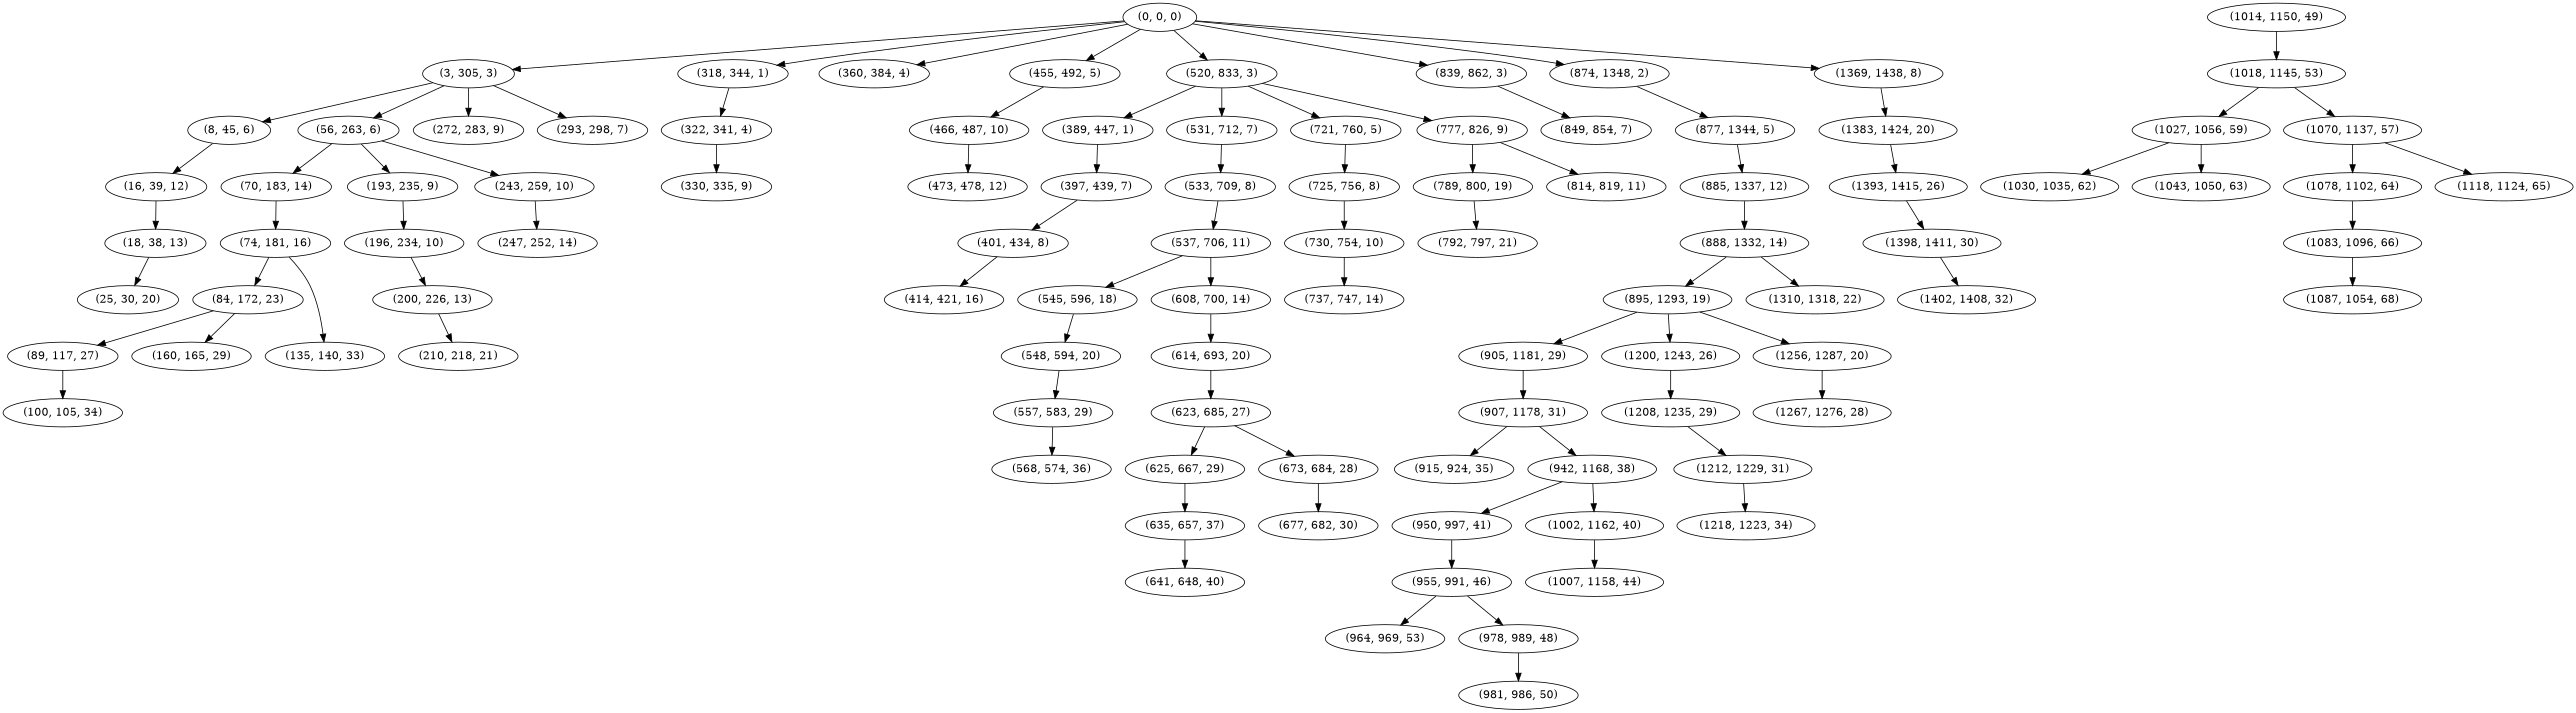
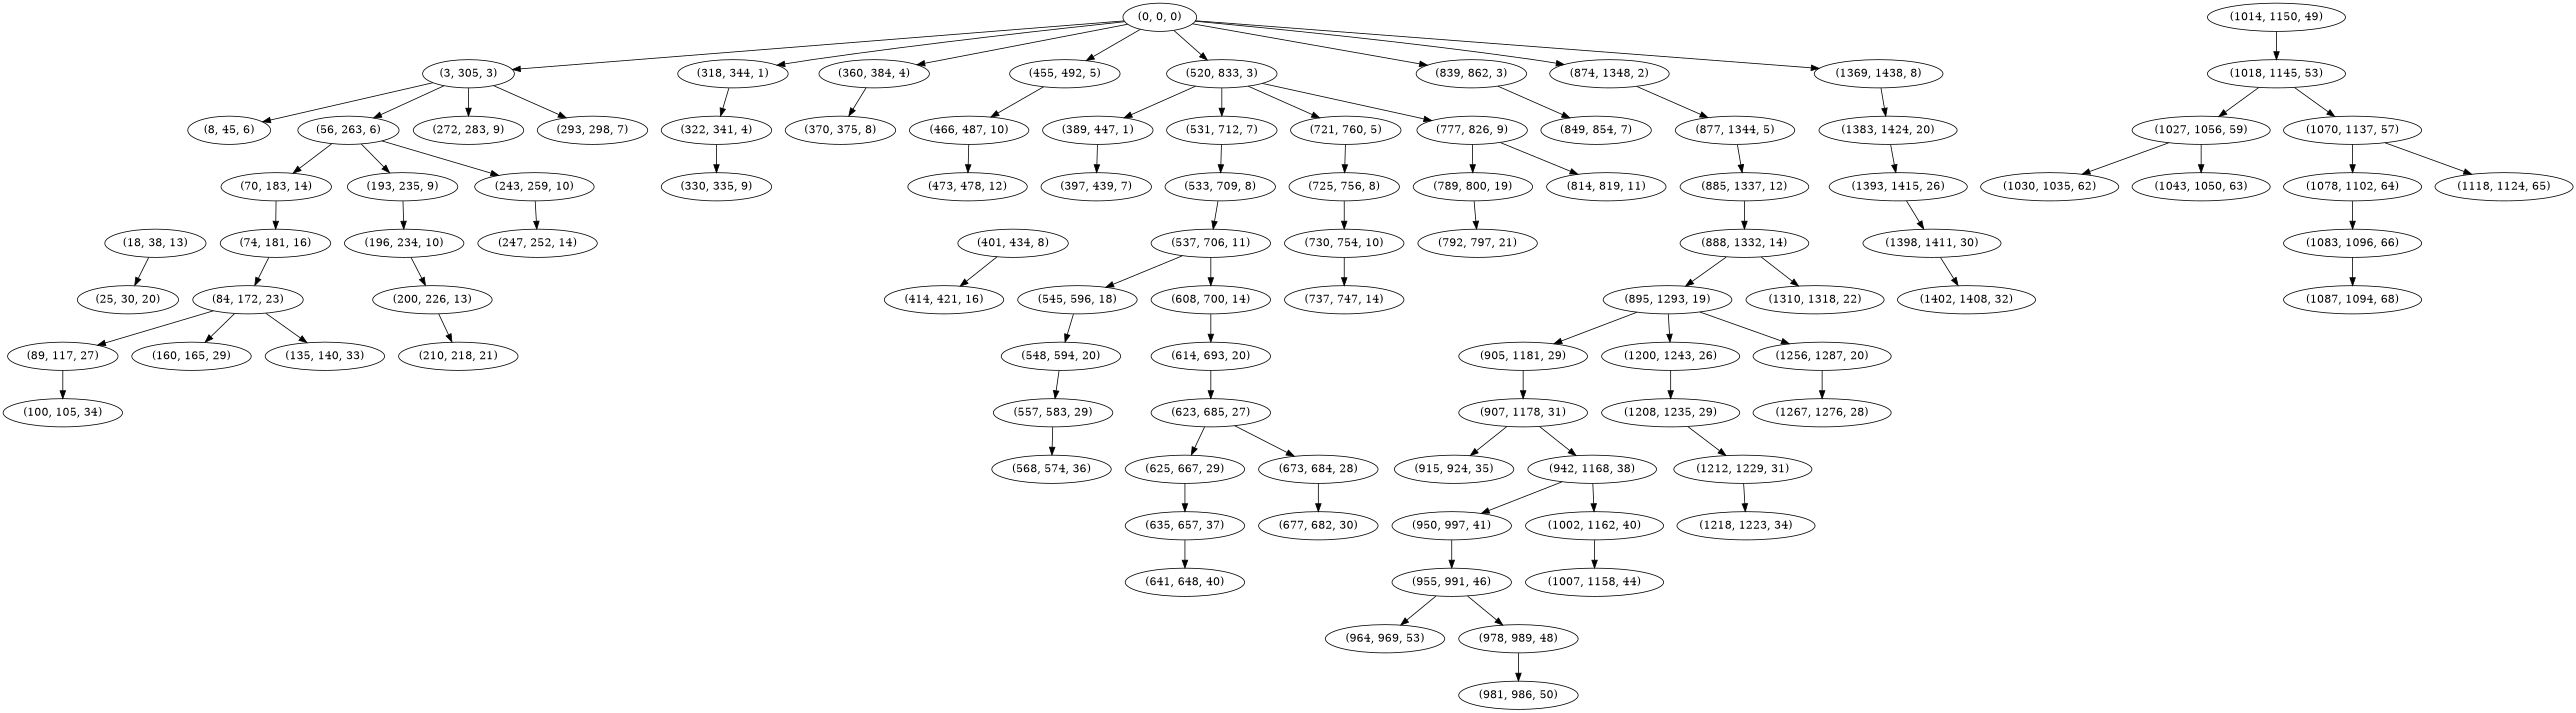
none -> (840, 130)
(156, 187) -> none
(1058, 213) -> none
(313, 293) -> (283, 326)
(2353, 300) -> (2353, 300)
